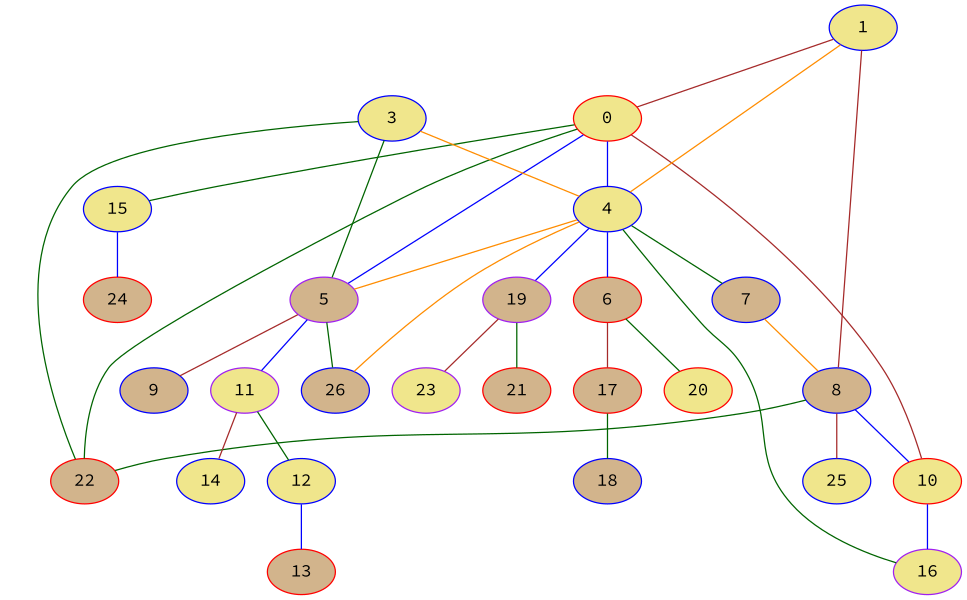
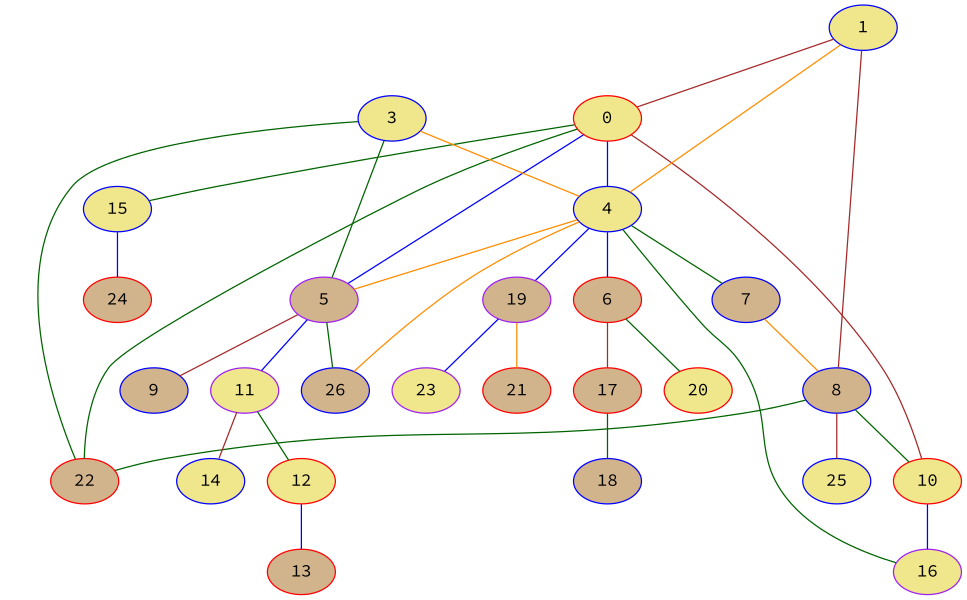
(472, 345) -> (472, 345)
(517, 345) -> (517, 345)
(882, 436) -> (882, 436)
(301, 481) -> (301, 481)
